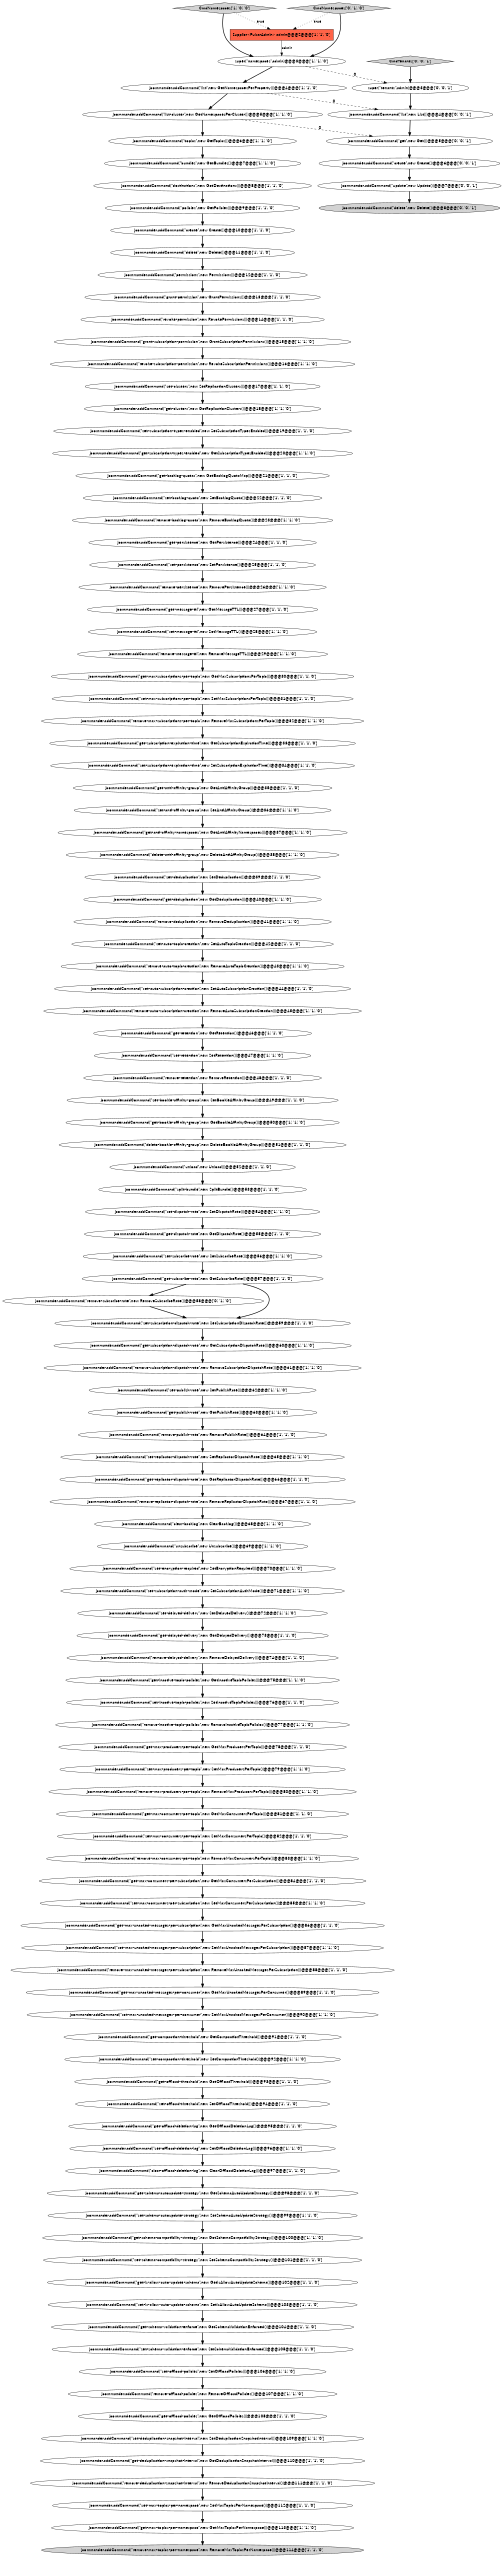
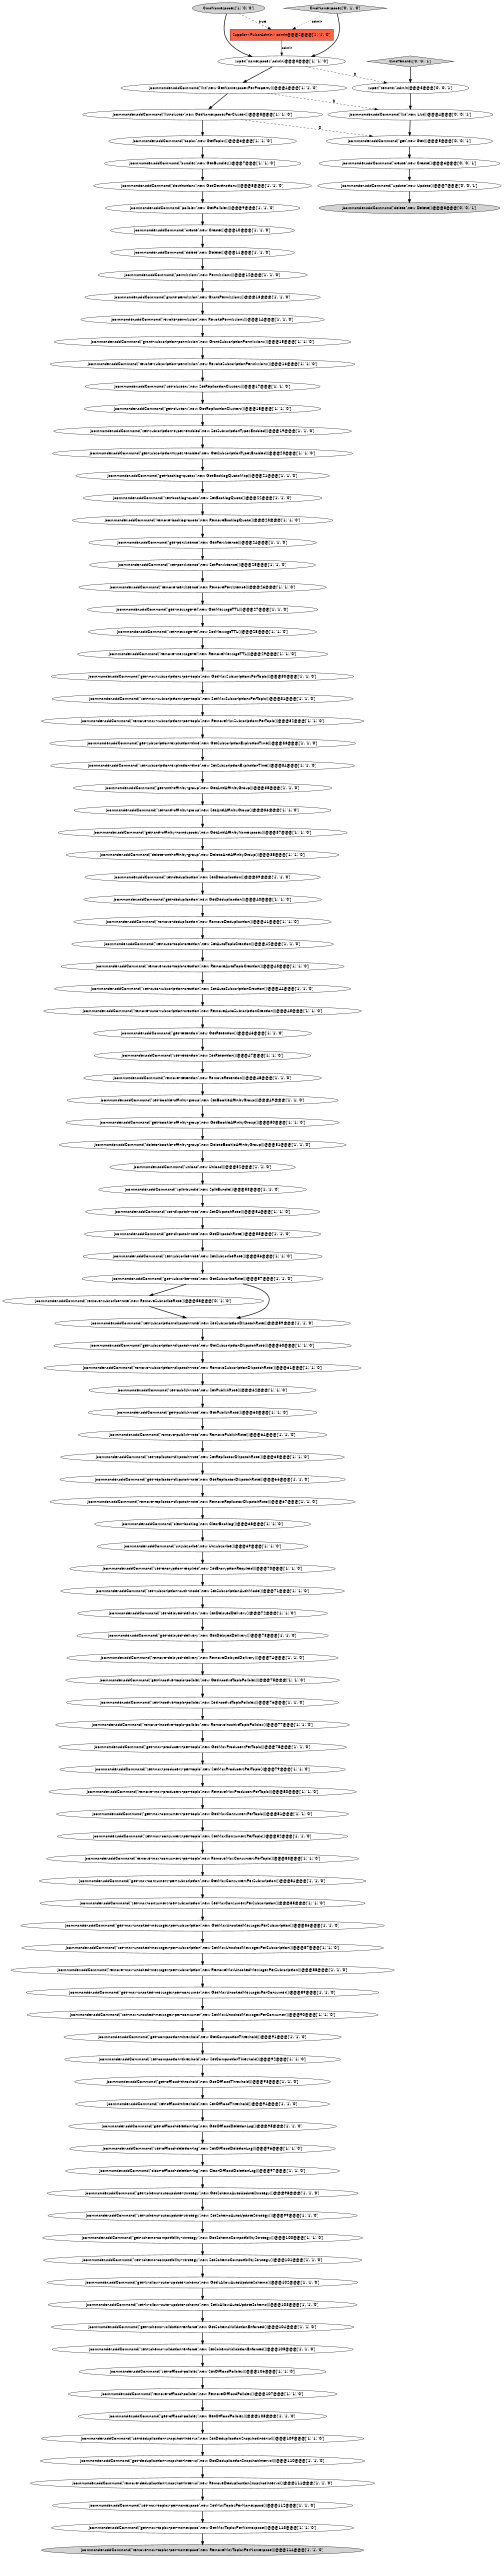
(225, 8) -> (229, 8)
(251, 20) -> (254, 21)
(318, 22) -> (317, 22)
